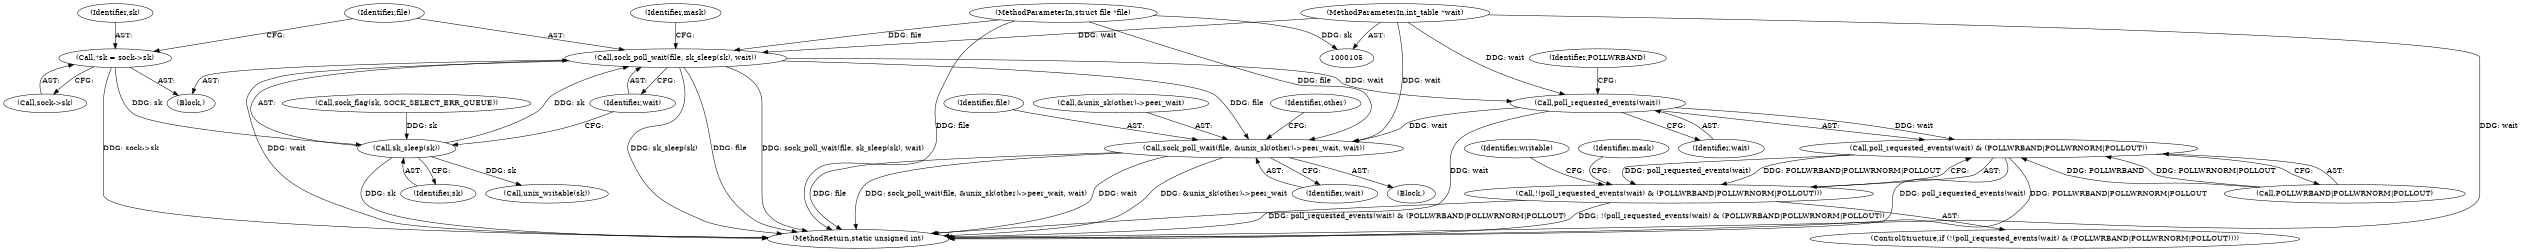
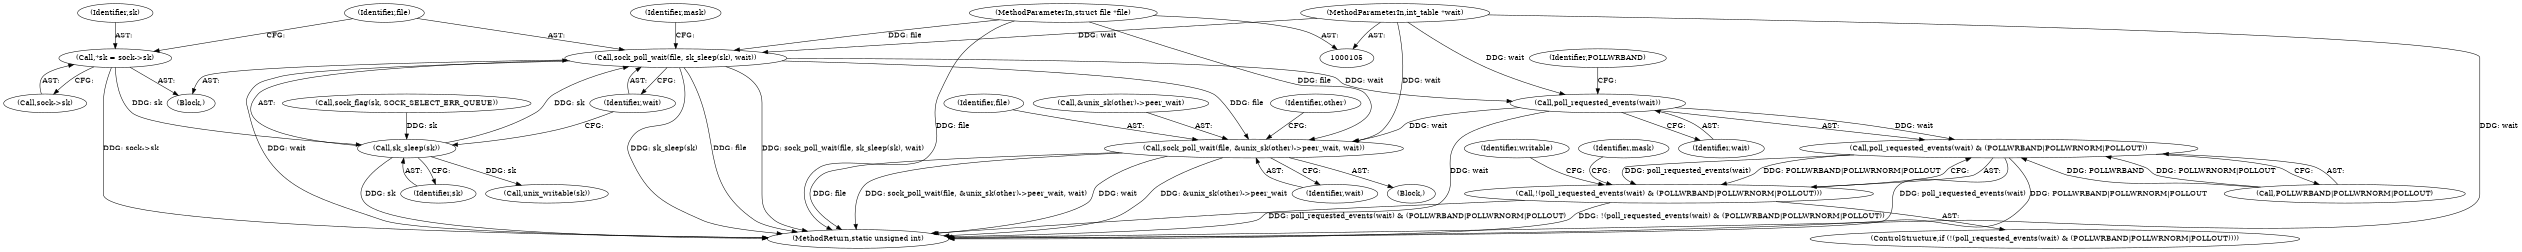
(1337, 36) -> (1331, 36)
